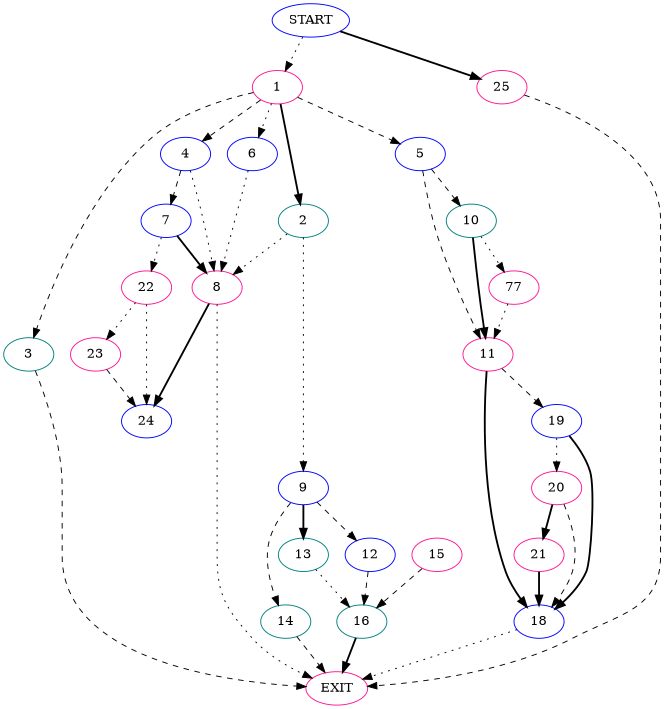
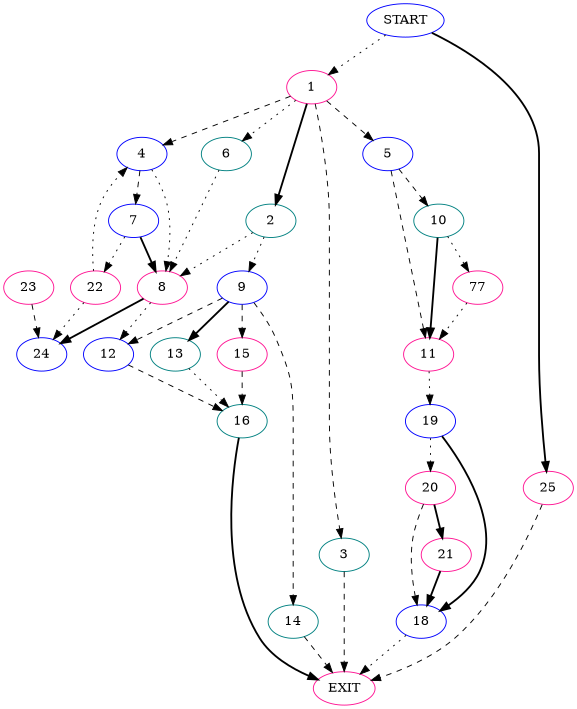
(252, 154) -> (226, 154)
none -> (242, 316)
(124, 317) -> (96, 219)
(519, 385) -> (429, 383)
(488, 488) -> none
(217, 508) -> (138, 317)
